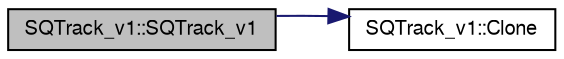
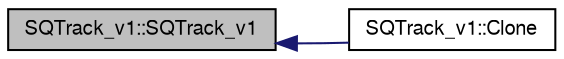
(302, 16) -> (323, 43)
